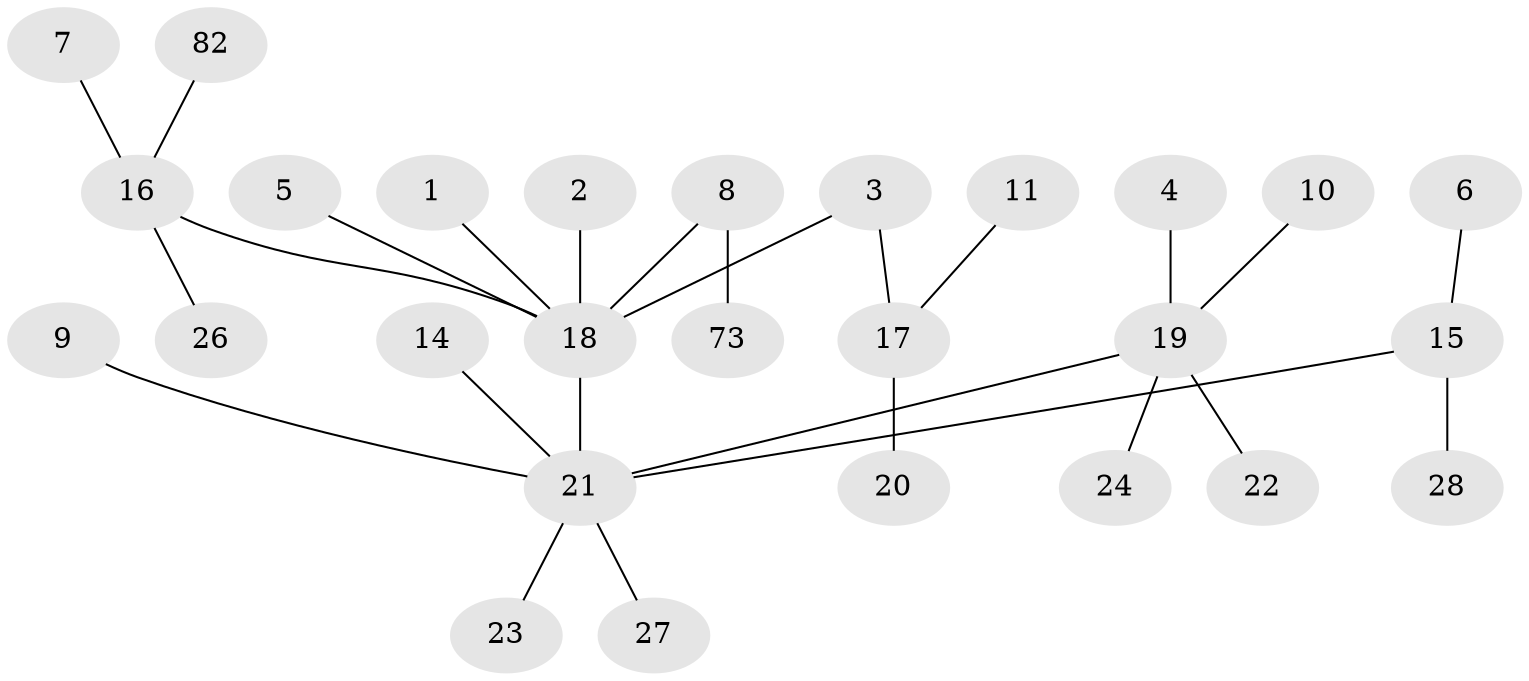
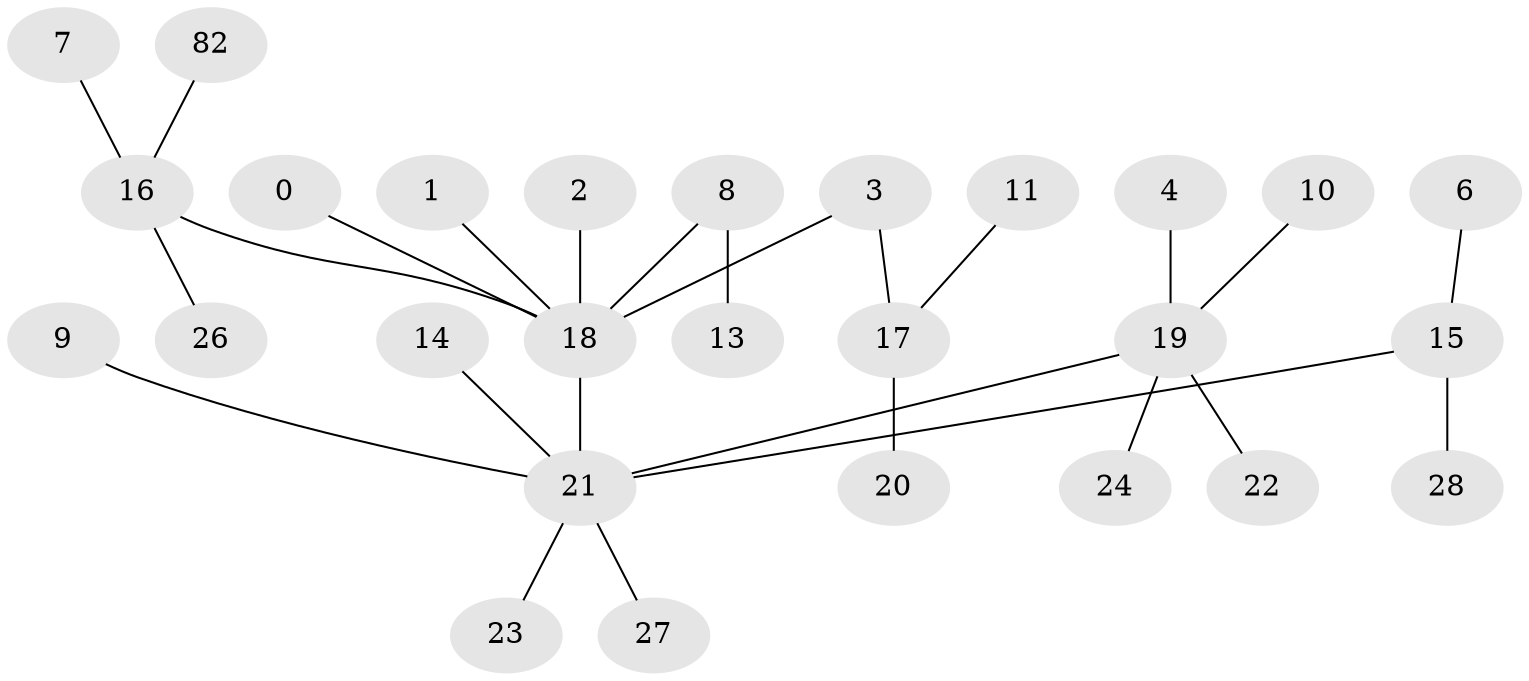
(285, 193) -> (285, 193)
(728, 340) -> (728, 340)
